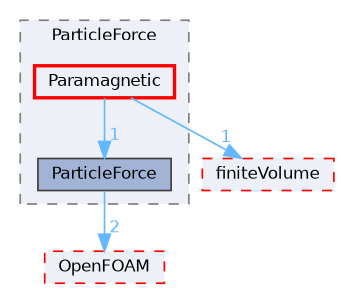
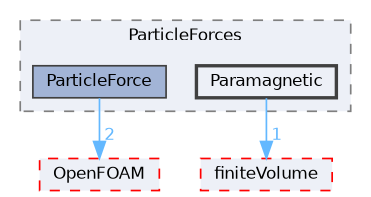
(105, 36) -> (185, 36)
(105, 82) -> (266, 82)
(105, 120) -> none
